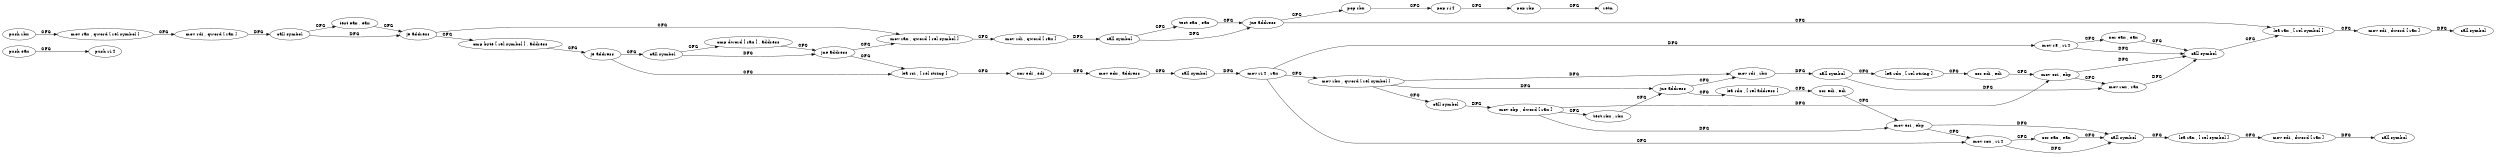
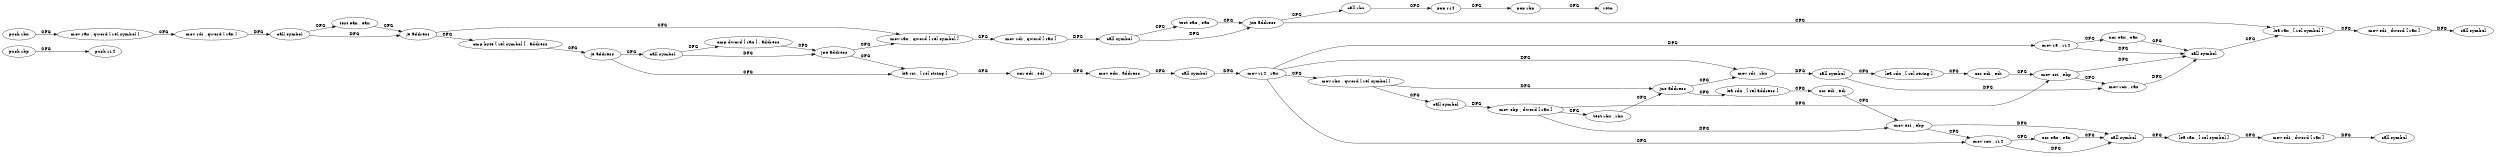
(1356, 8) -> (1356, 8)
(19, 52) -> (19, 52)
(1565, 77) -> (1507, 60)
